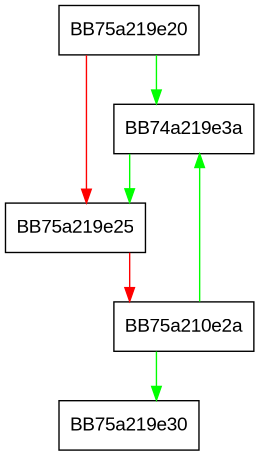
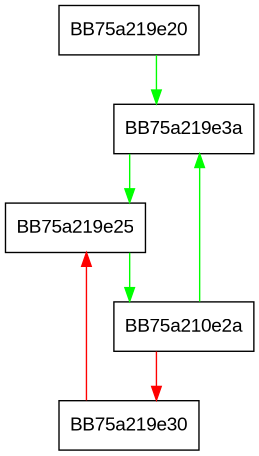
(86, 122) -> (86, 333)
(184, 129) -> (184, 129)
(130, 270) -> (130, 270)
(156, 369) -> (156, 369)
